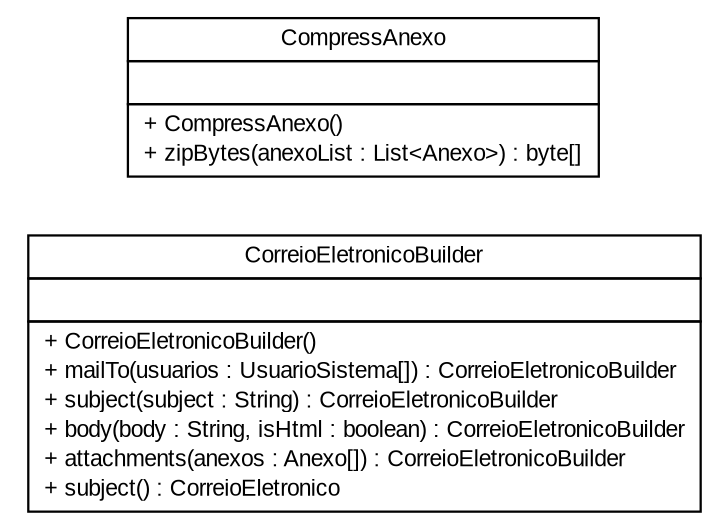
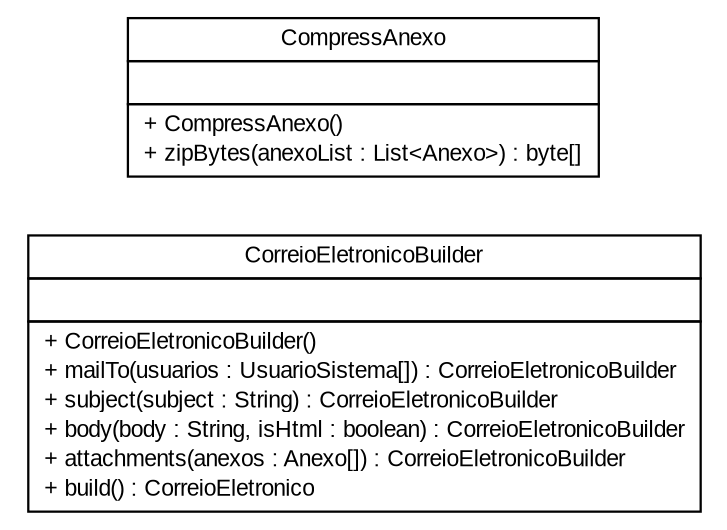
(192, 489) -> (180, 489)
